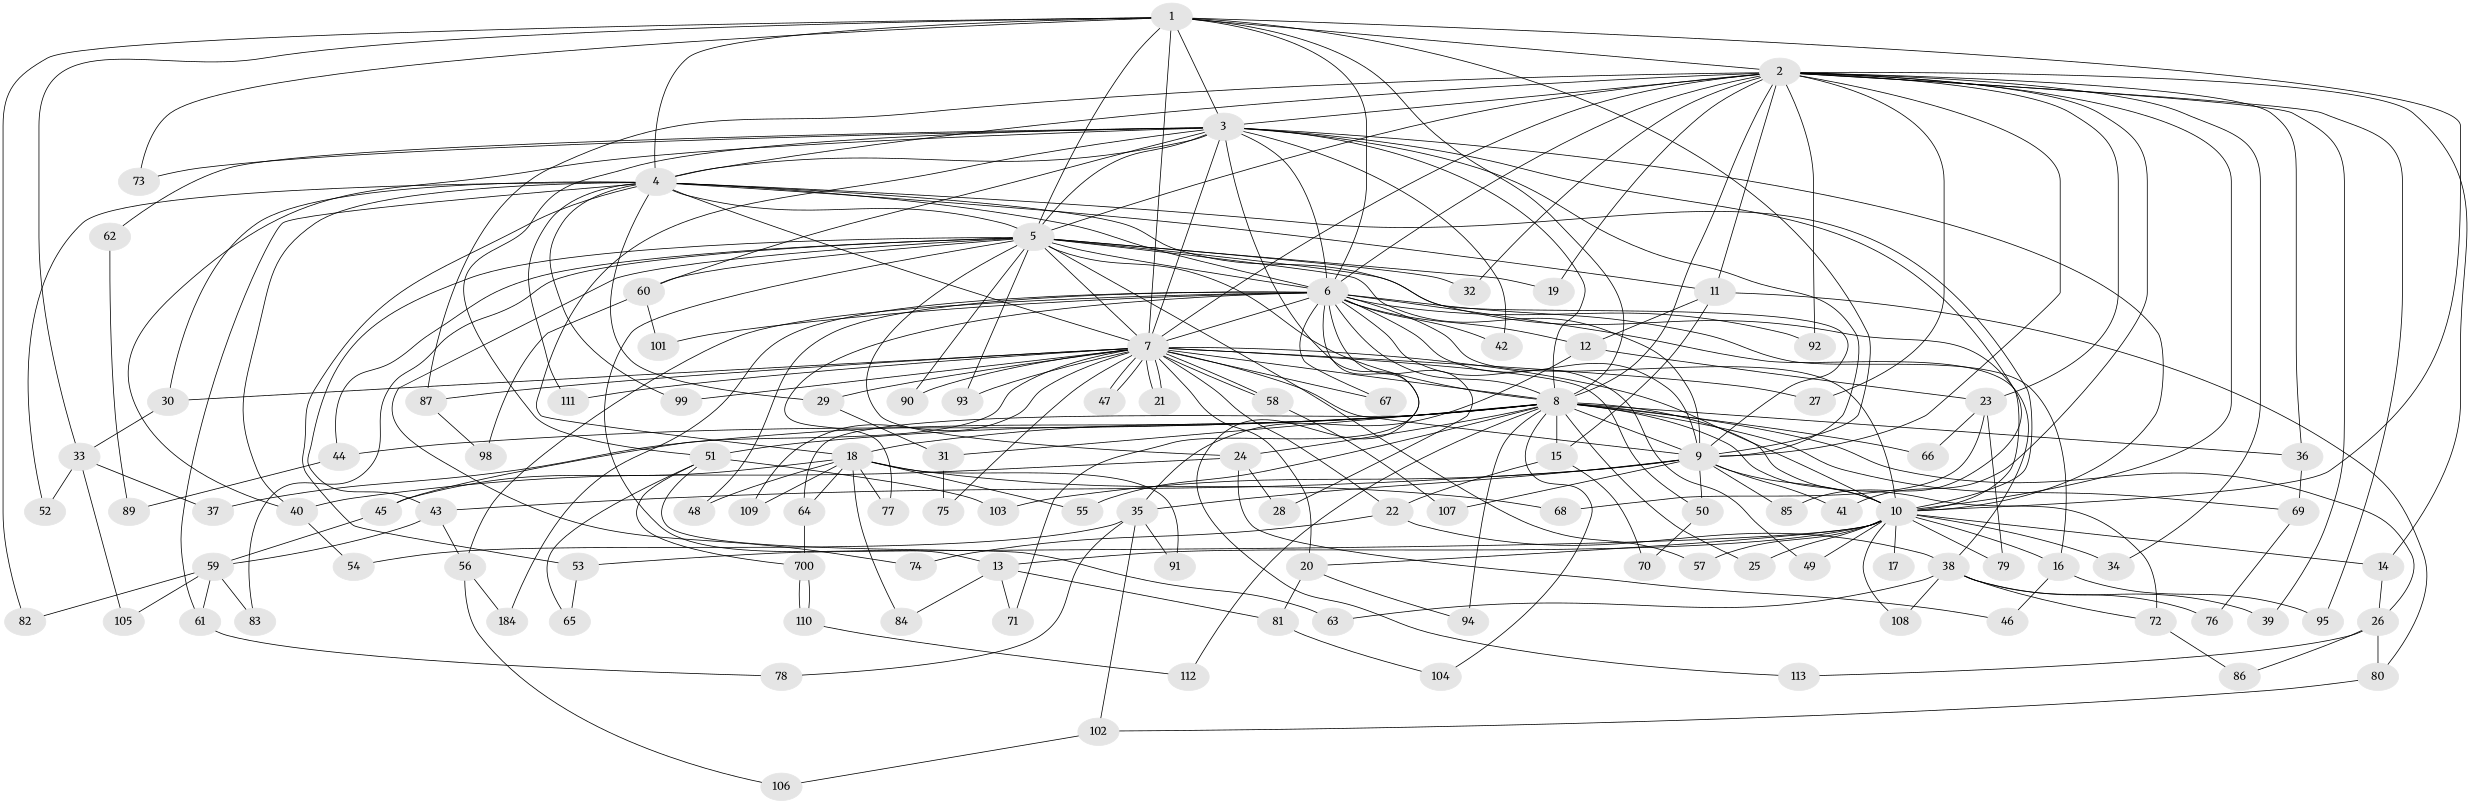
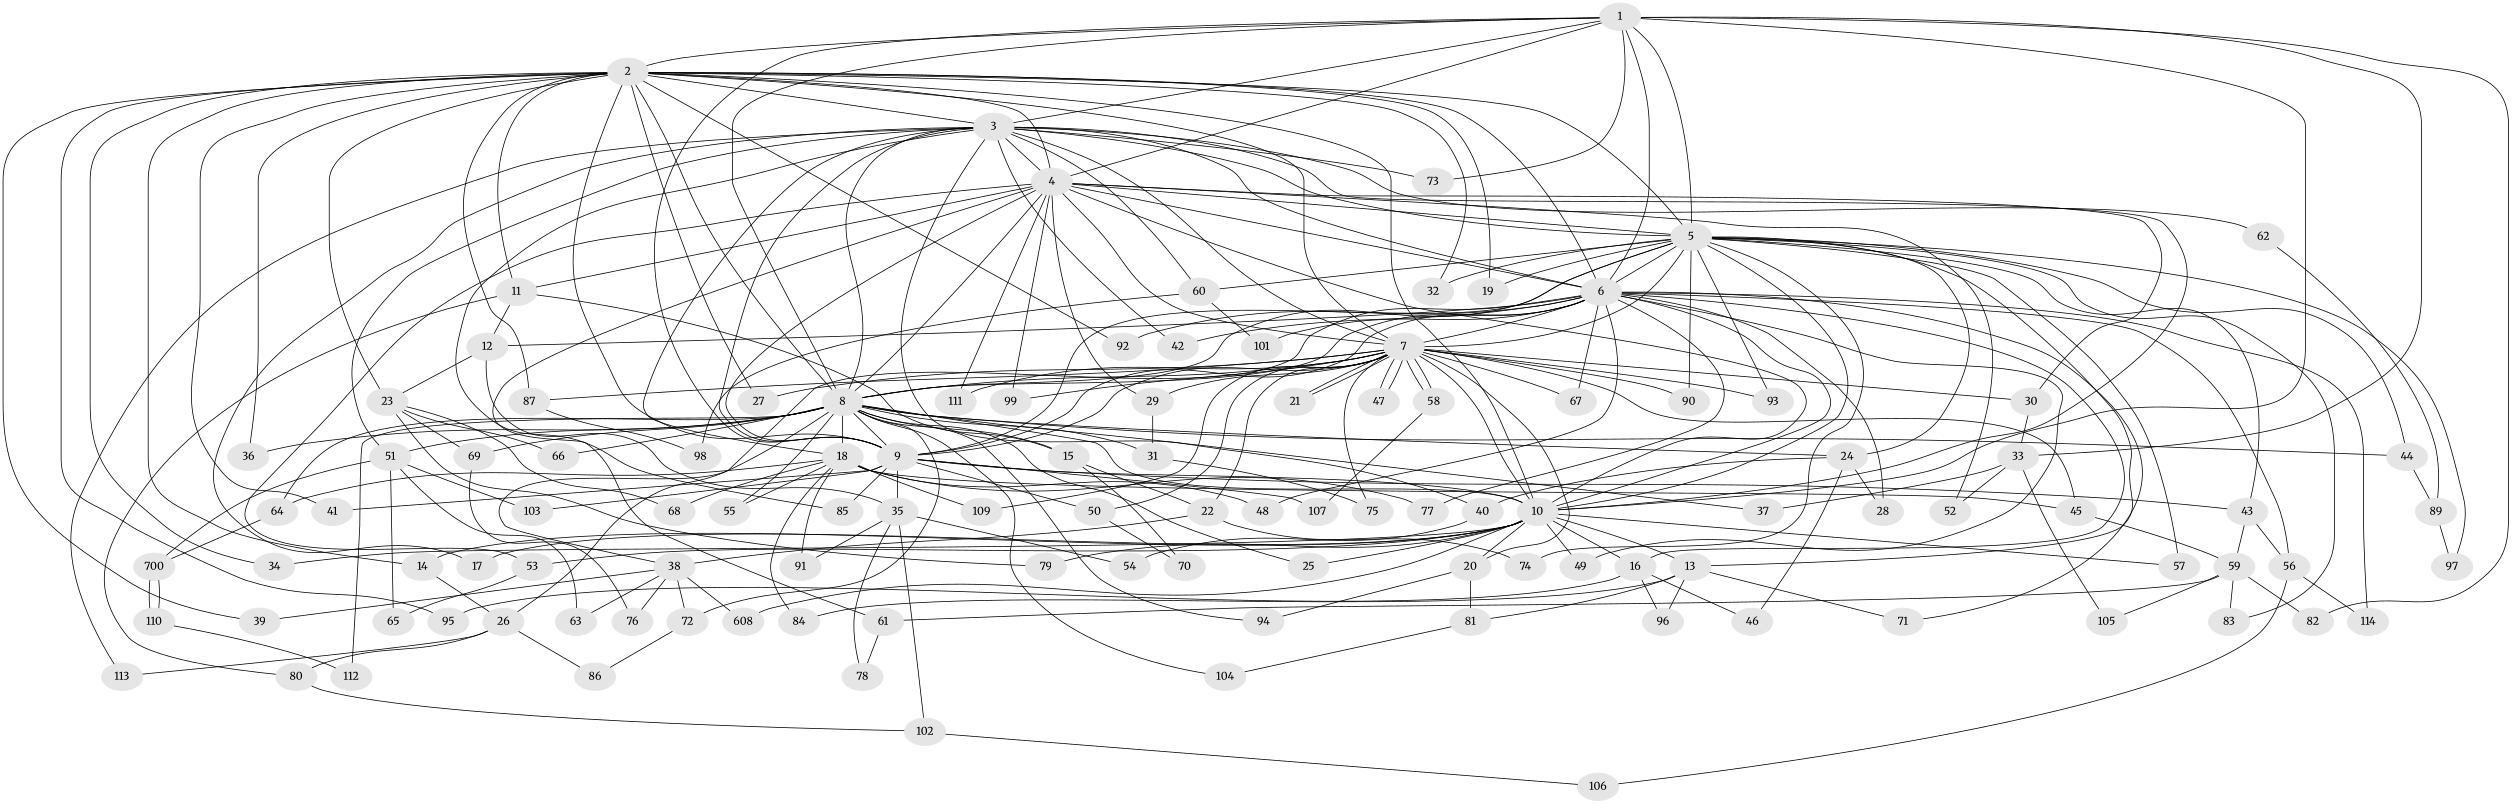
(1160, 182) -> none
(322, 220) -> (952, 295)
none -> (410, 259)
(2300, 485) -> (442, 436)
none -> (2452, 567)
(507, 622) -> (2368, 622)
none -> (1663, 622)
(1901, 622) -> (743, 622)
